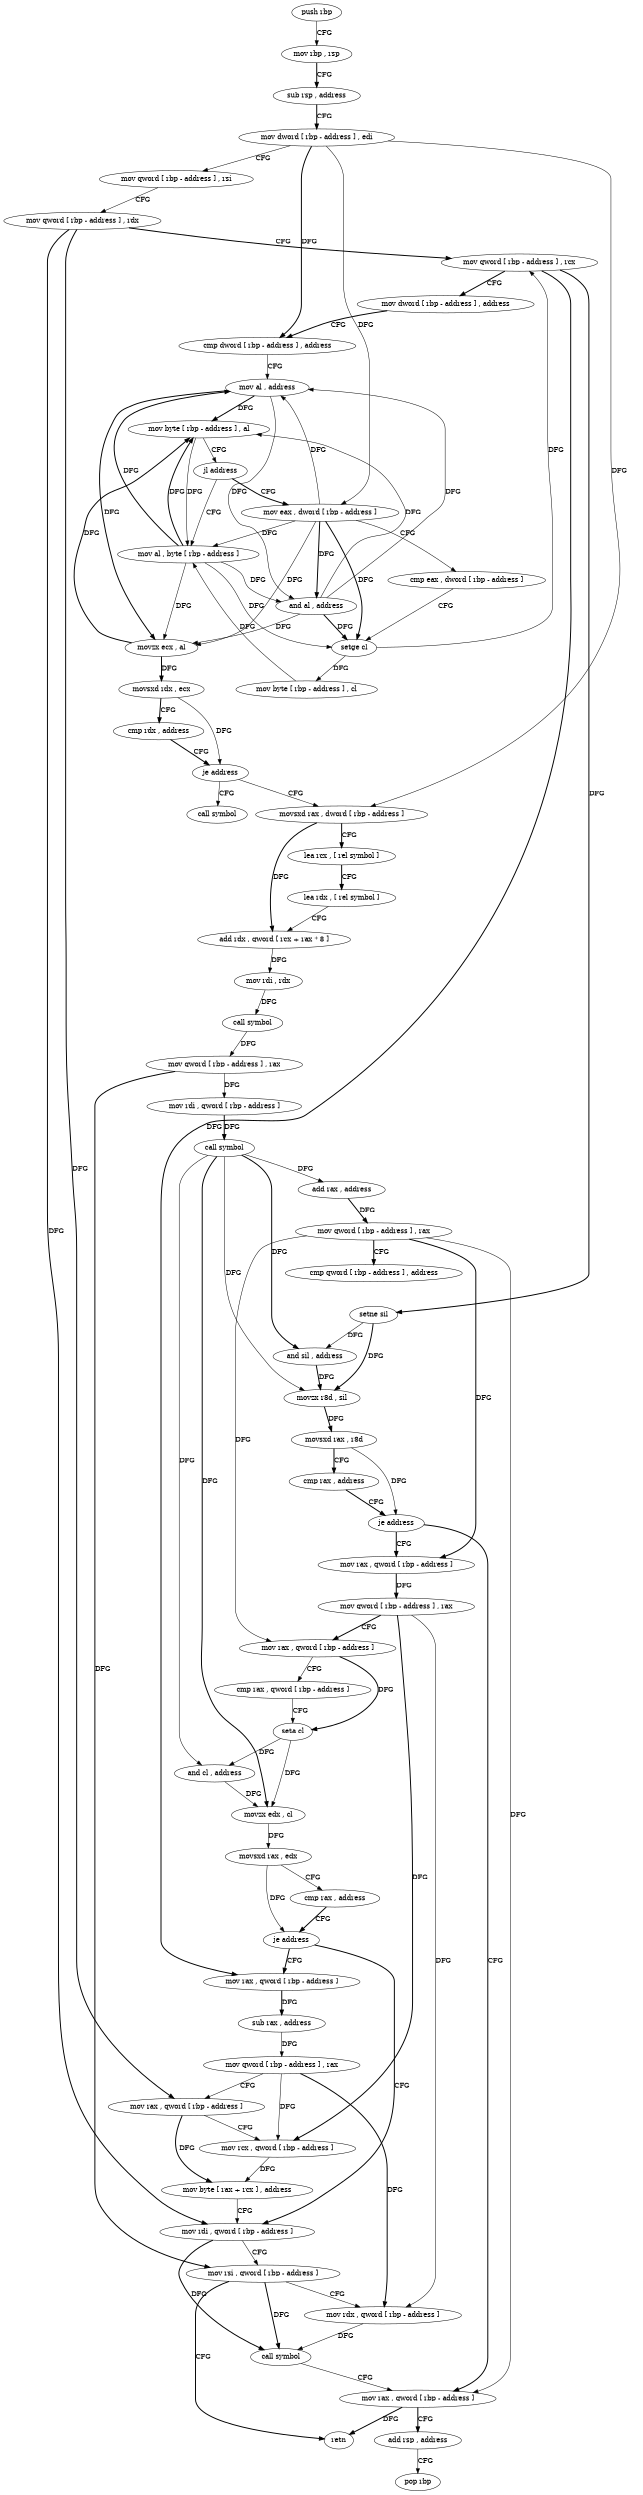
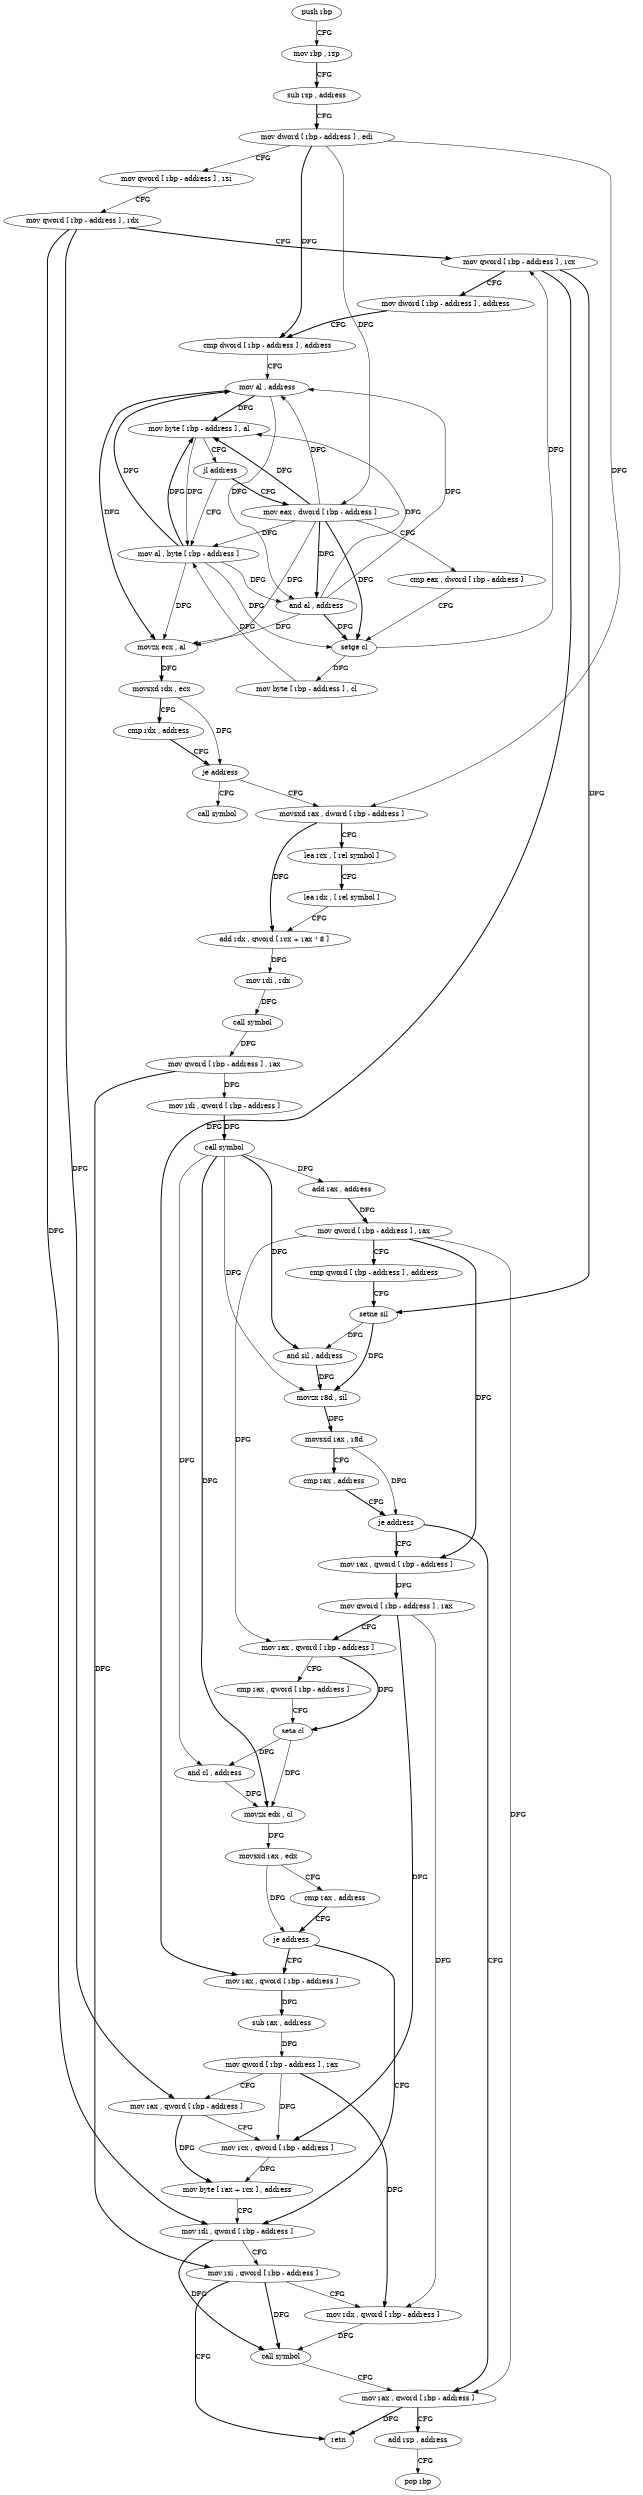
(83, 532) -> (265, 471)
none -> (374, 1292)
